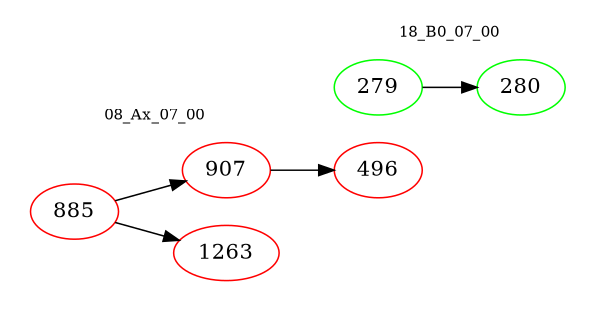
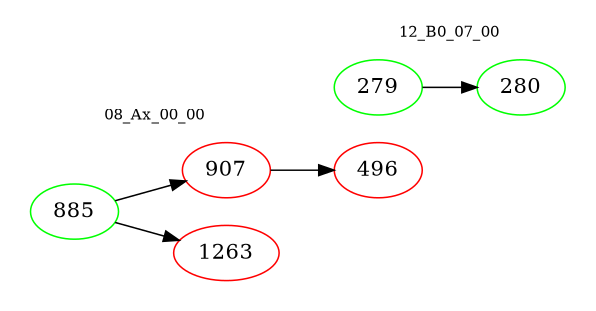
(450, 33) -> (450, 33)
(155, 116) -> (155, 116)
(75, 212) -> (75, 212)
